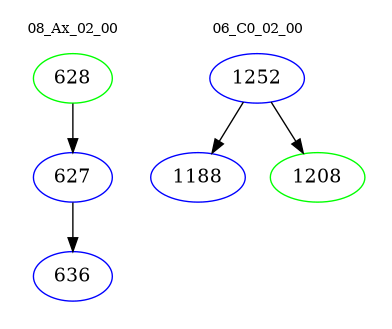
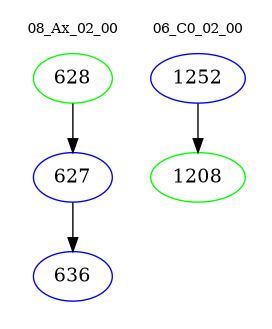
(198, 177) -> none
